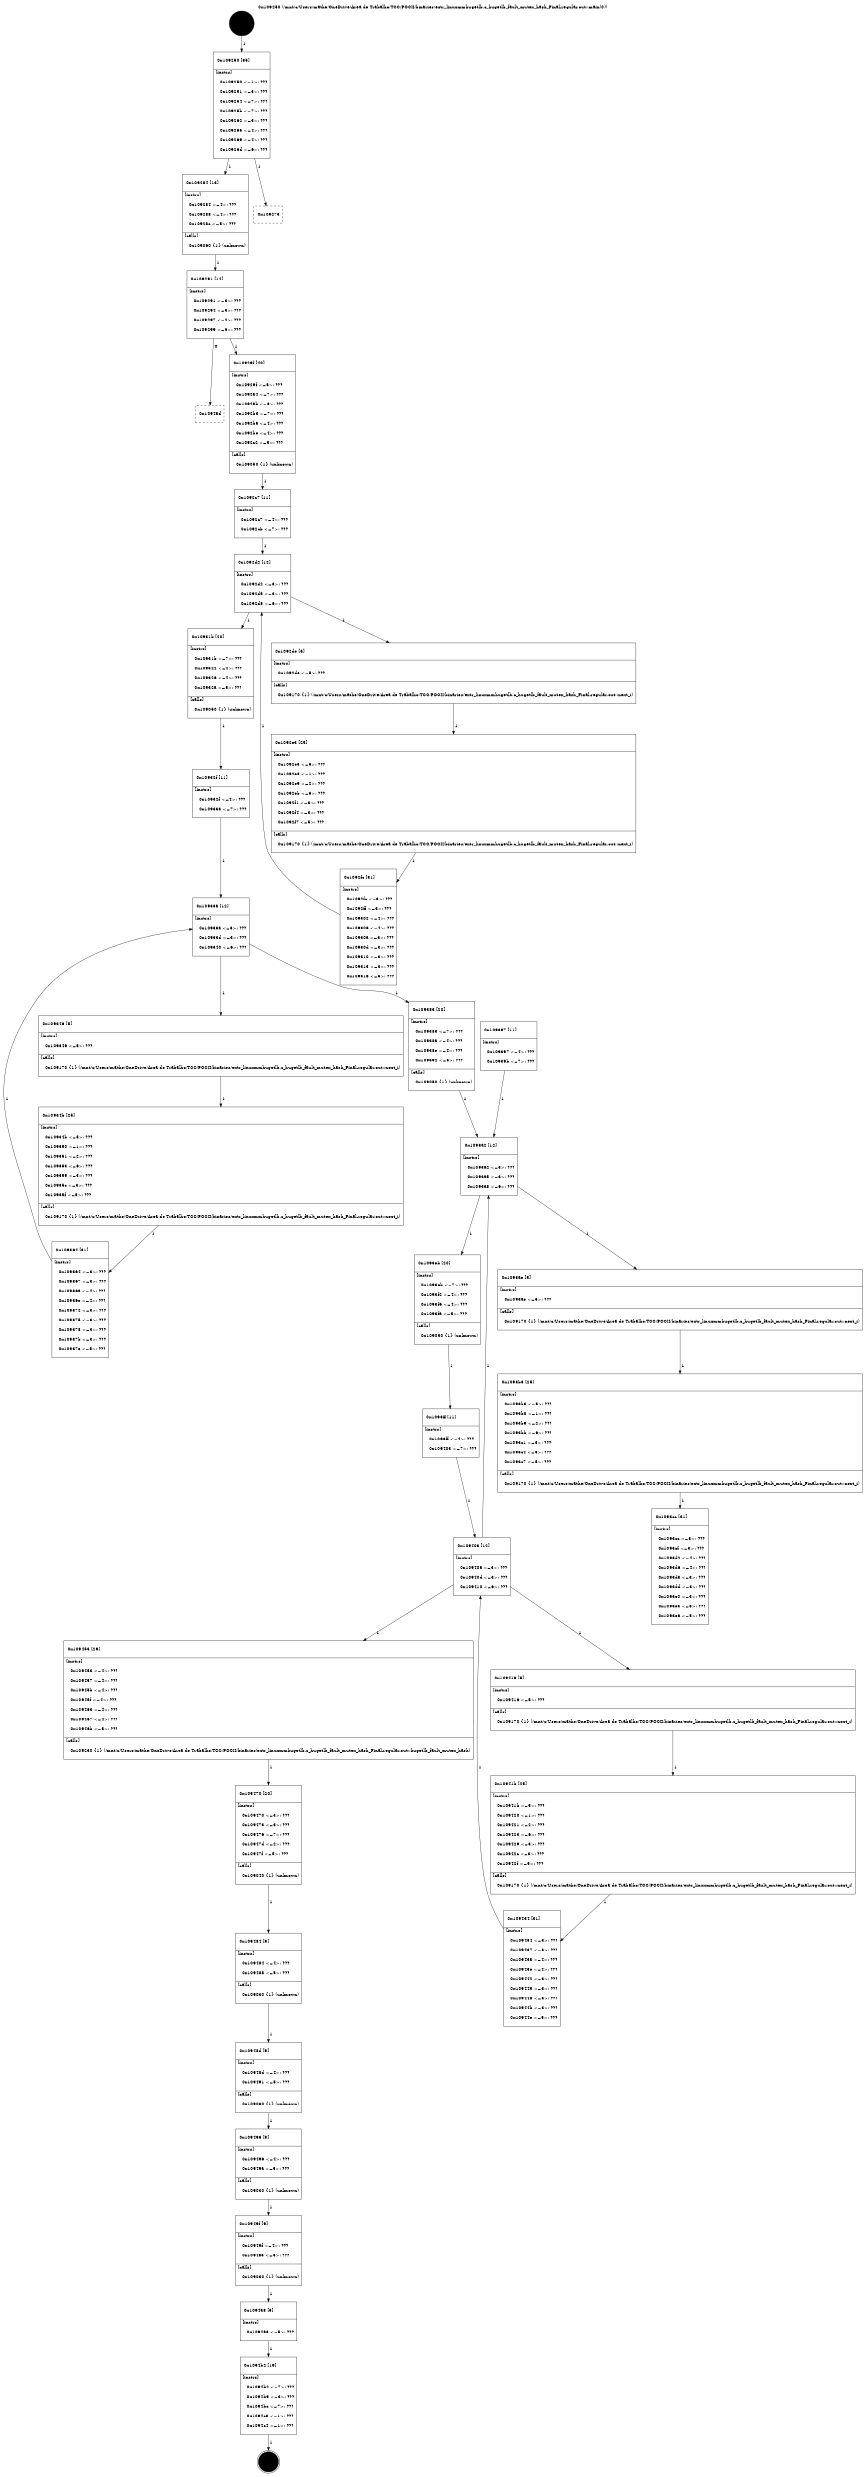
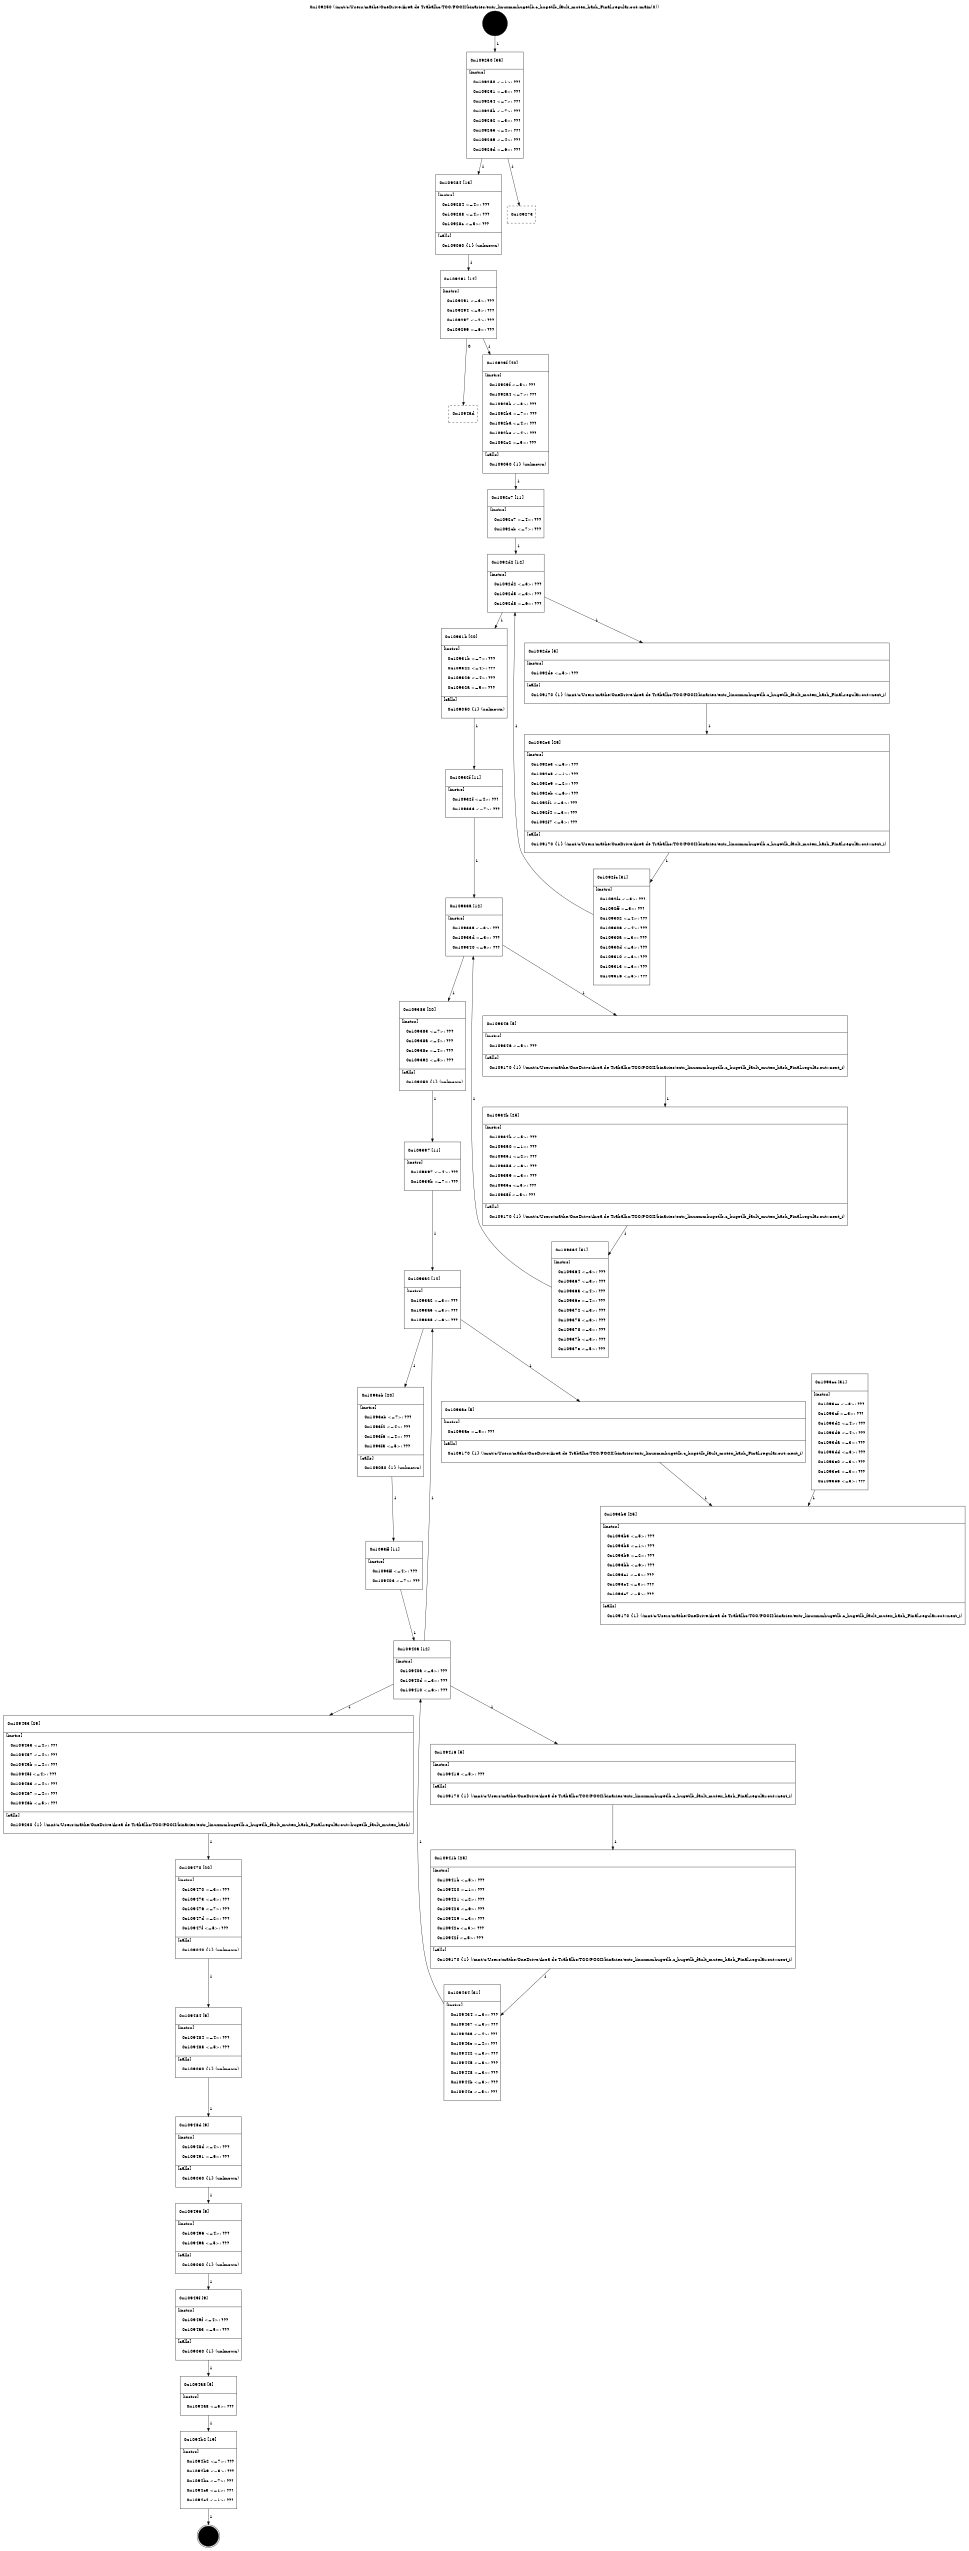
(468, 1113) -> (432, 1115)
(680, 1499) -> (812, 1497)
